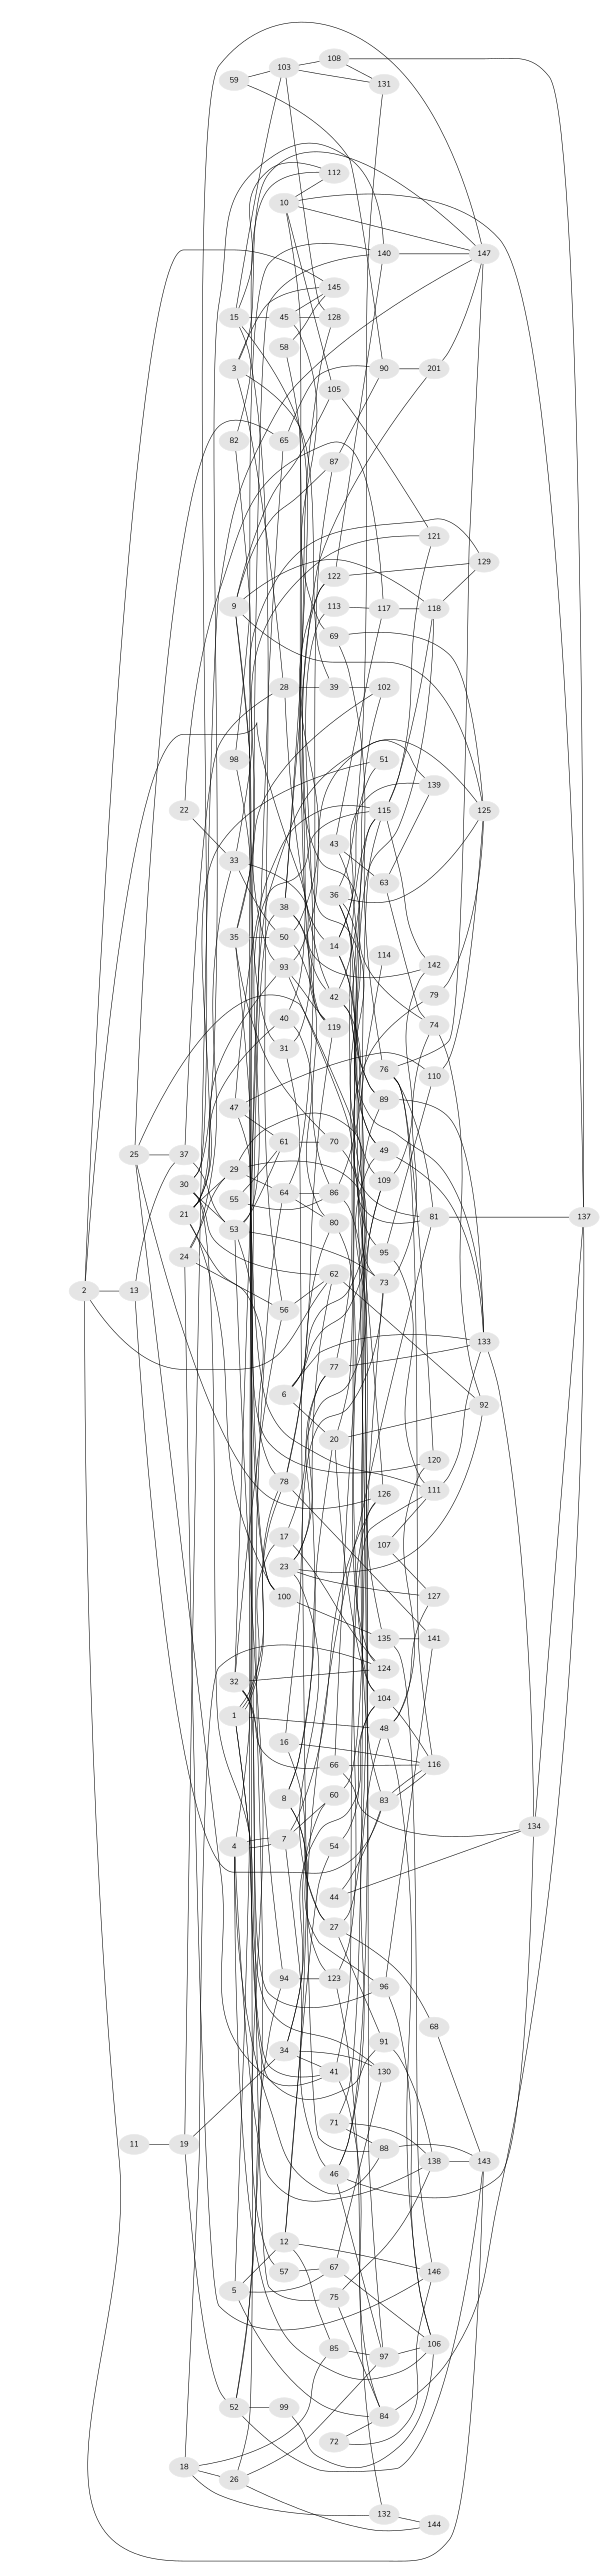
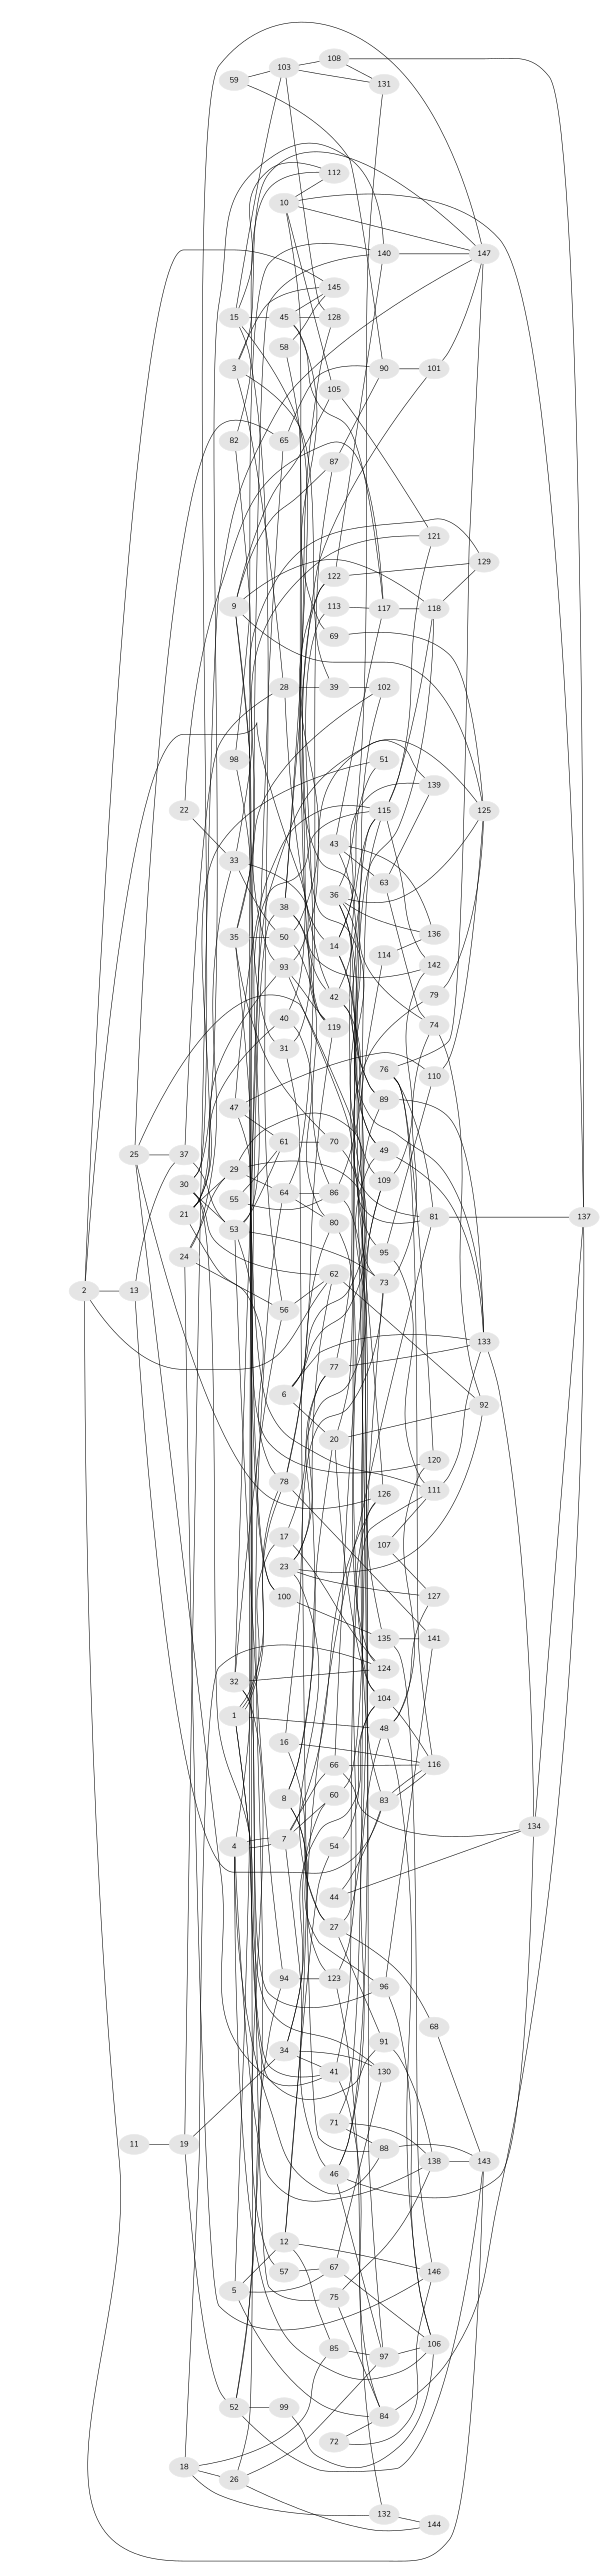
(434, 369) -> (434, 369)
none -> (358, 452)
none -> (434, 934)
(368, 956) -> none
(226, 1409) -> none
(266, 1755) -> (309, 1797)
